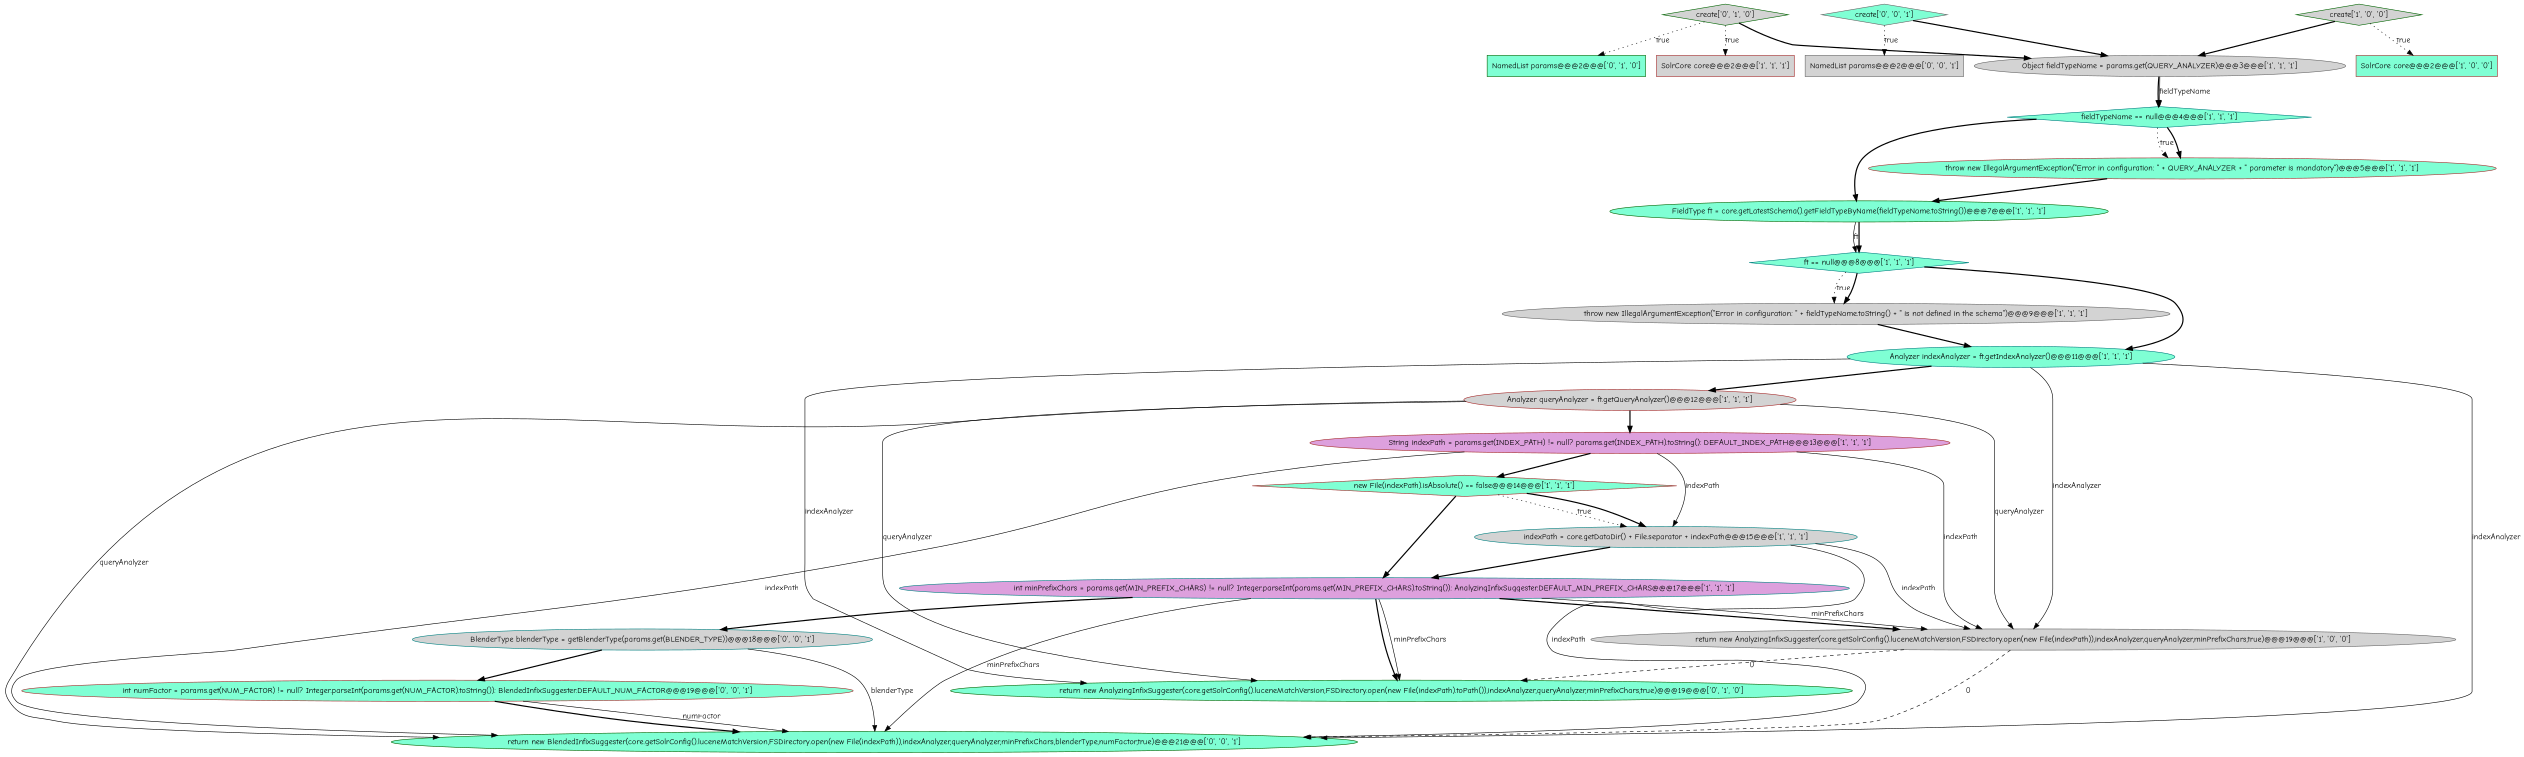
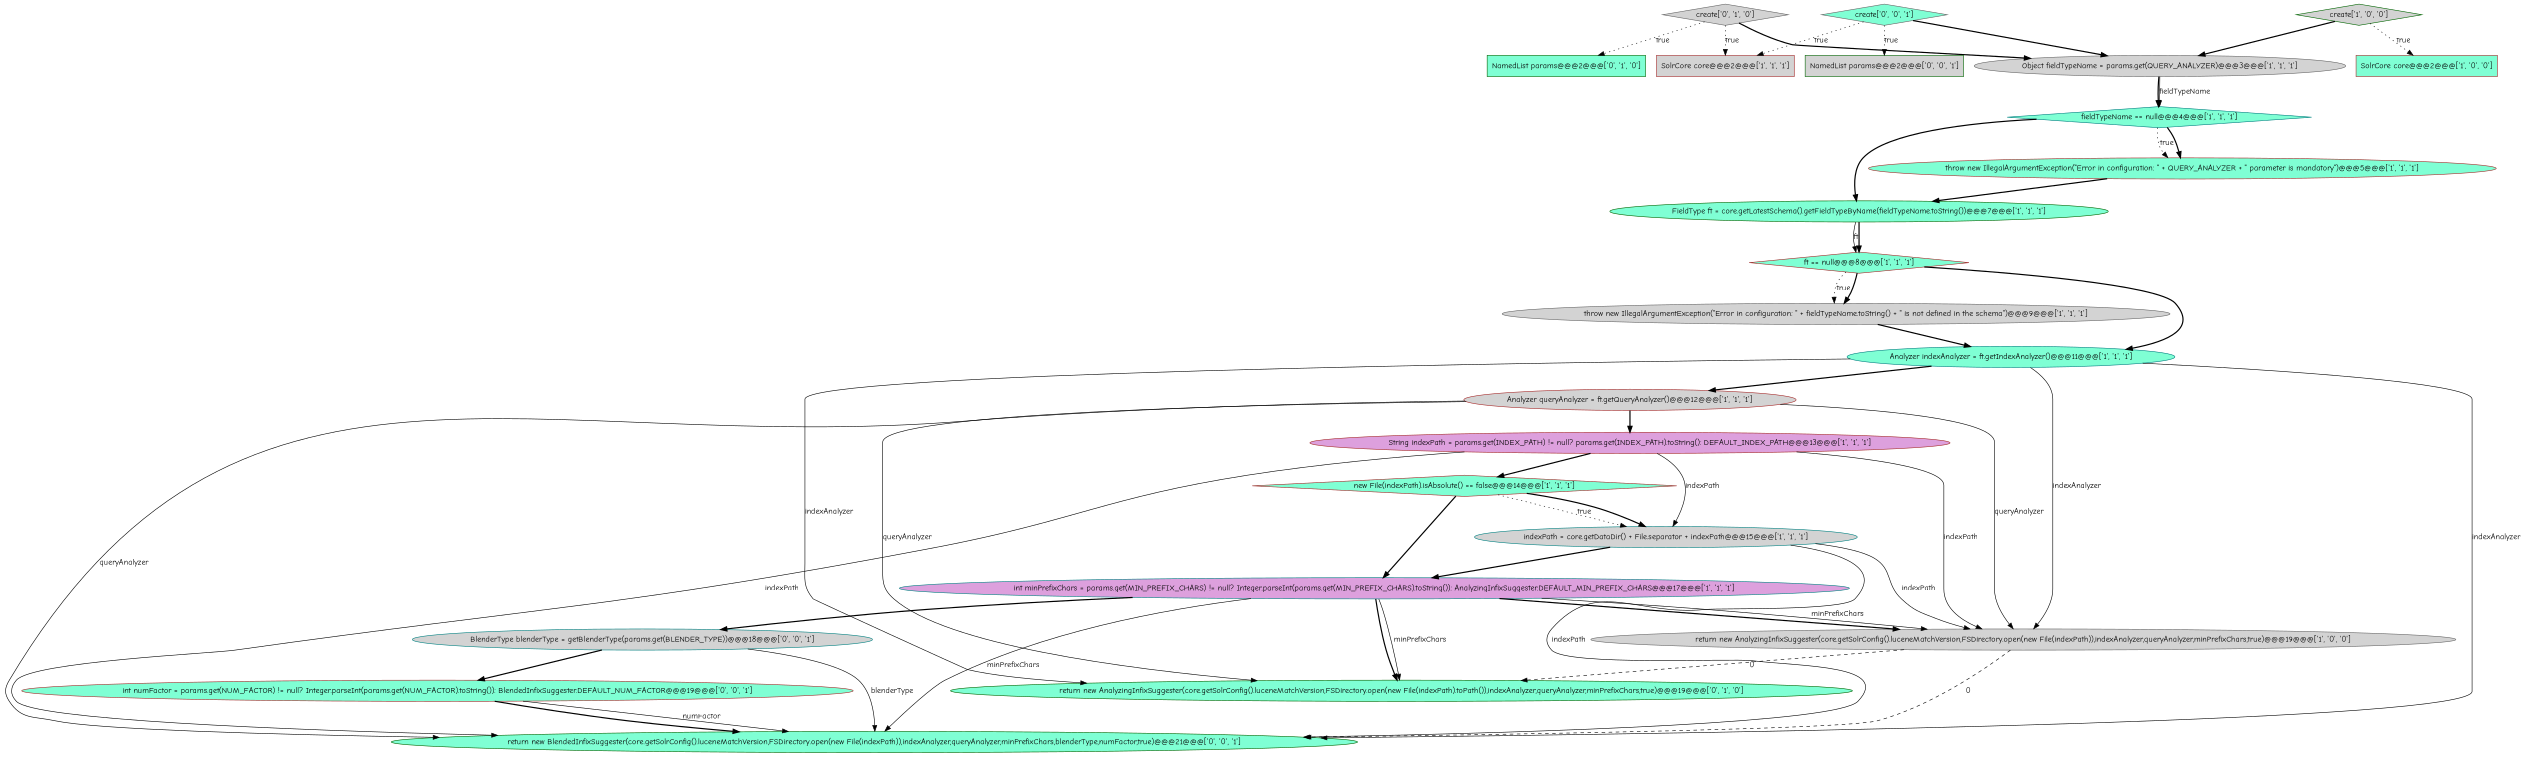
(1725, 15) -> (1725, 15)
none -> (1813, 38)
(1884, 66) -> (1884, 66)
(1859, 263) -> (1859, 263)
